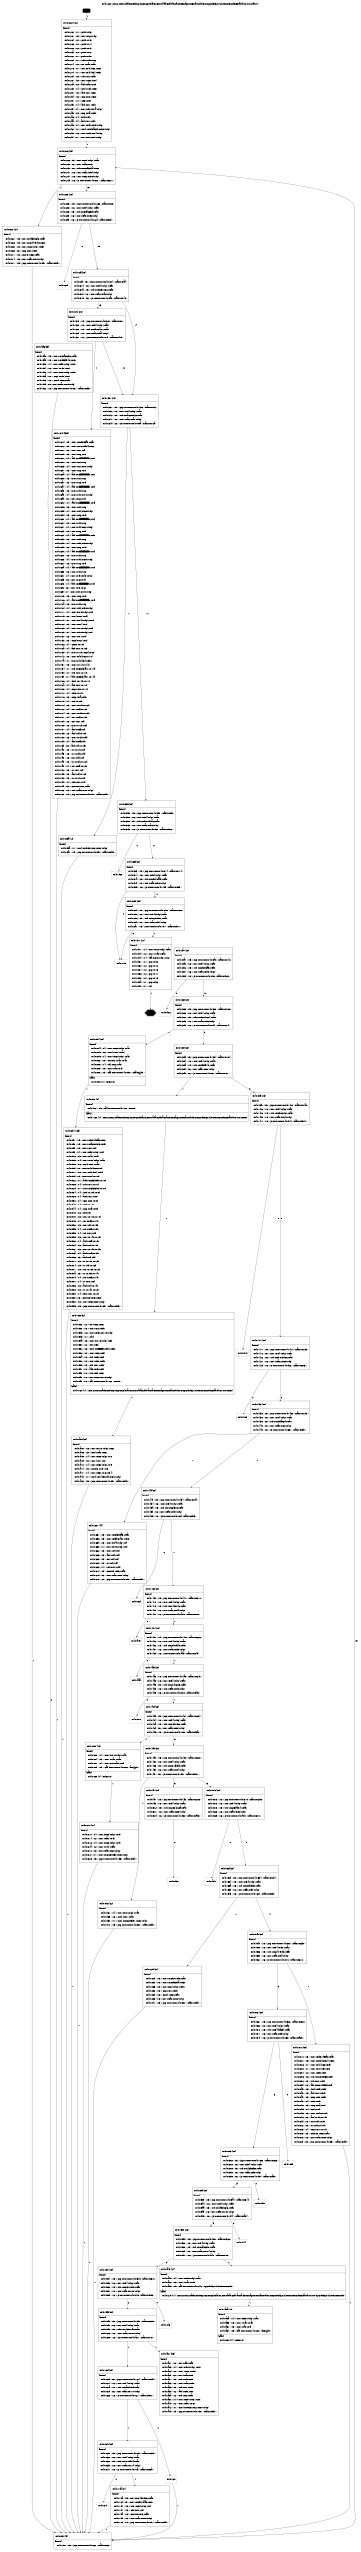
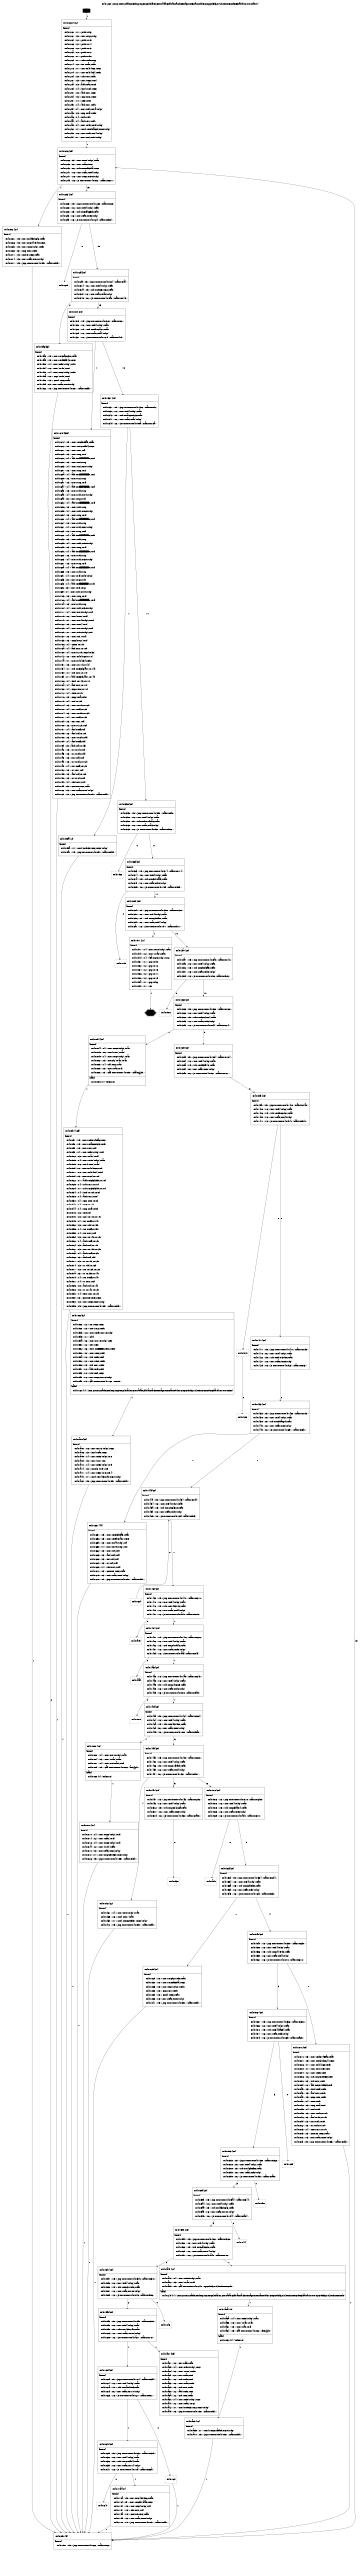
(135, 347) -> (61, 321)
(125, 943) -> (179, 938)
(167, 1109) -> none
(255, 1391) -> (242, 1385)
(157, 1561) -> (167, 1571)
none -> (214, 2428)
